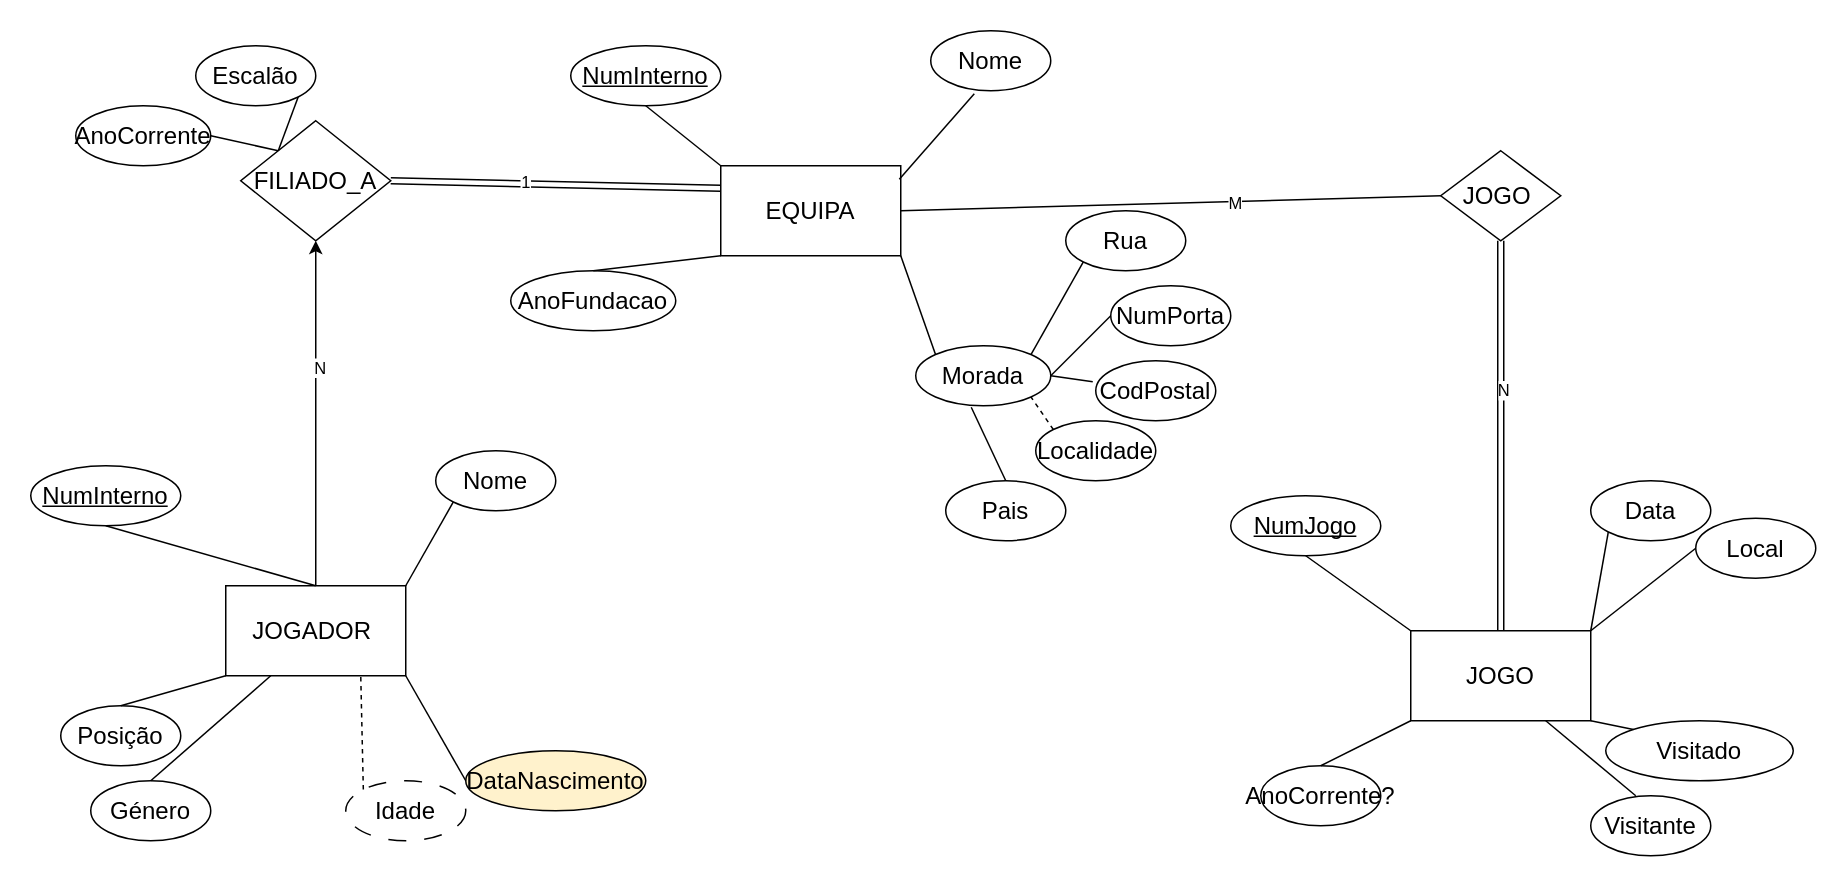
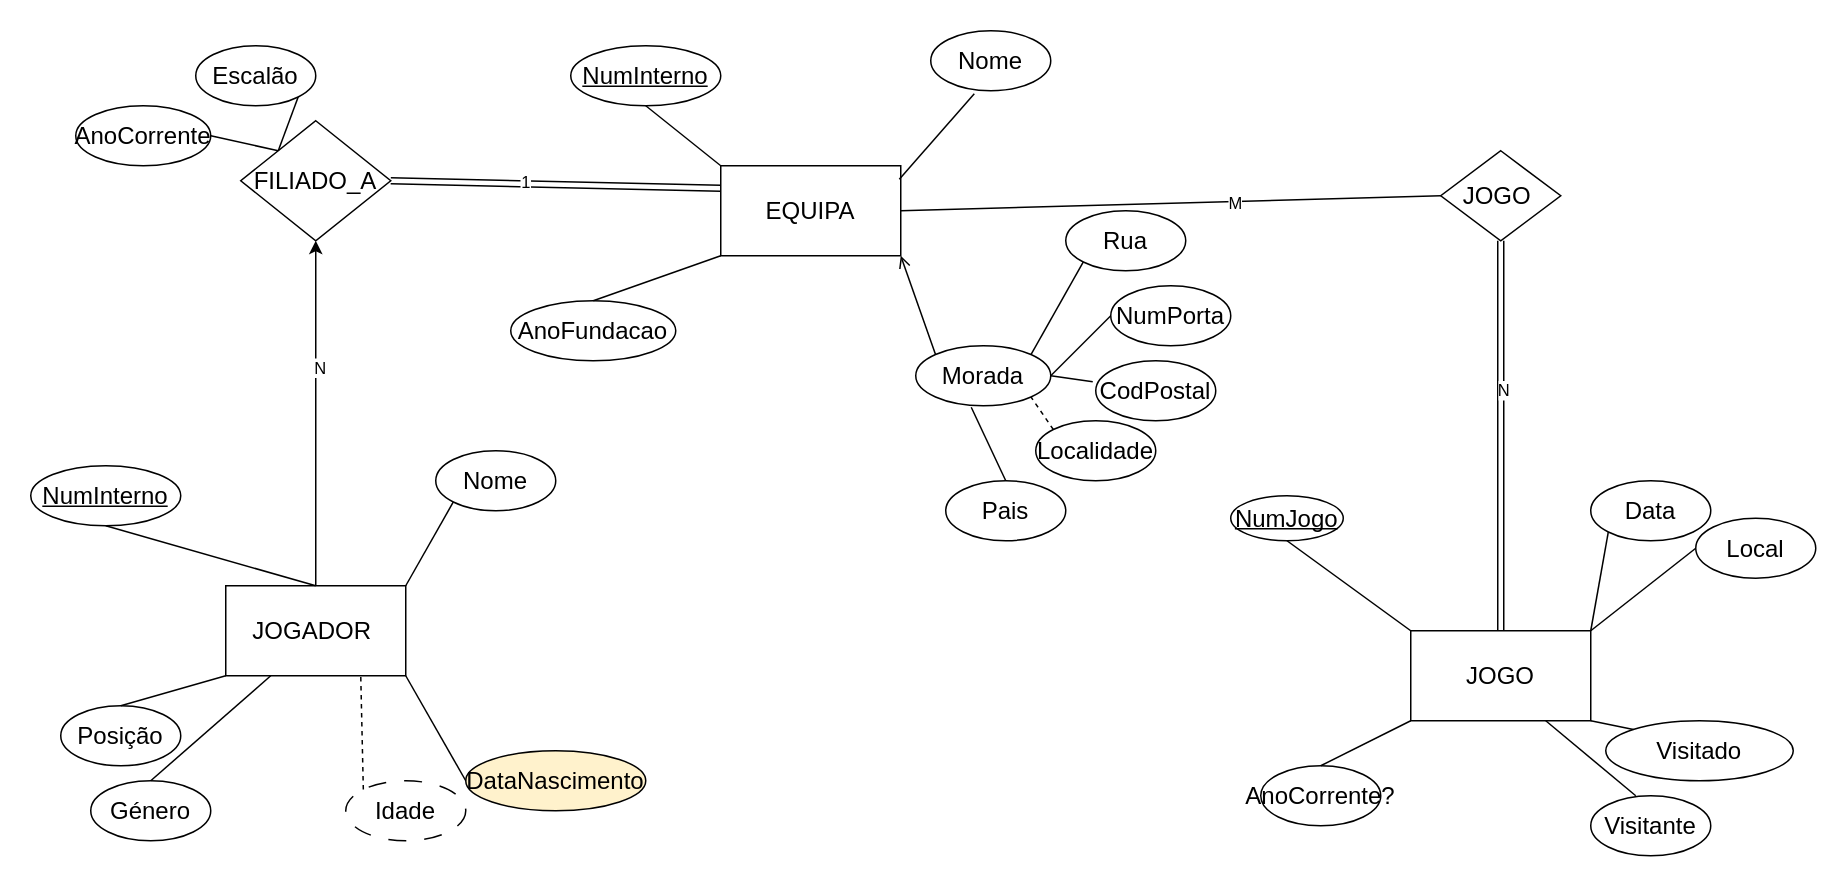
(902, 260) -> (903, 262)
(593, 301) -> (593, 331)
(1306, 526) -> (1287, 518)
